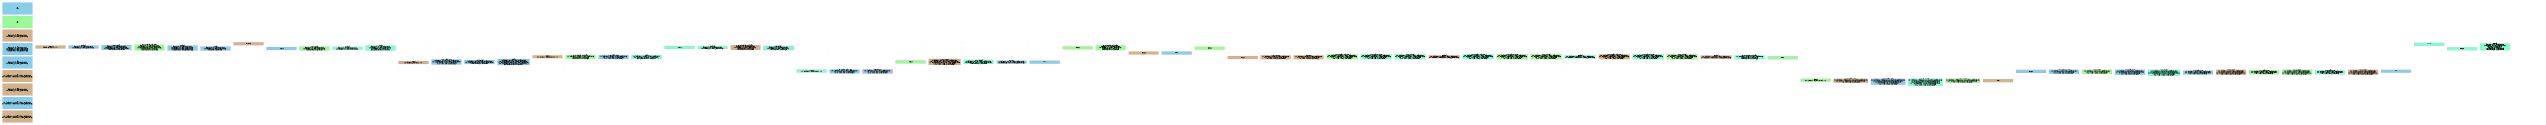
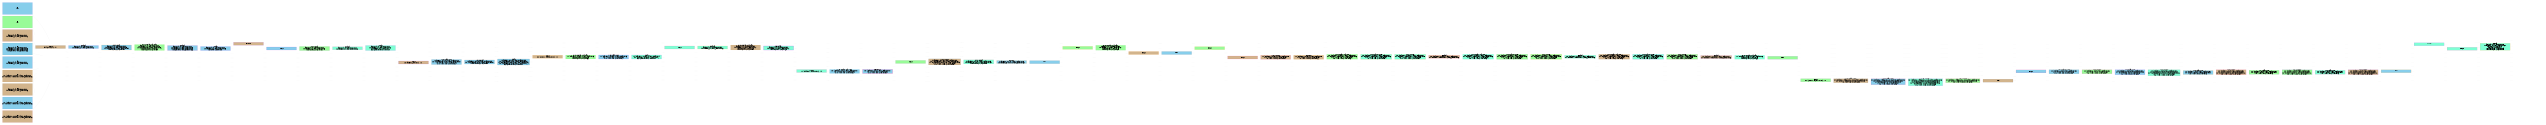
(50, 47) -> (50, 47)
